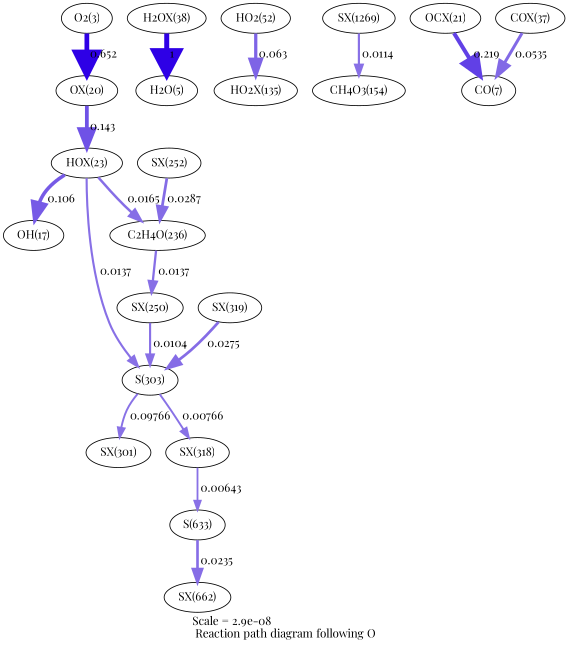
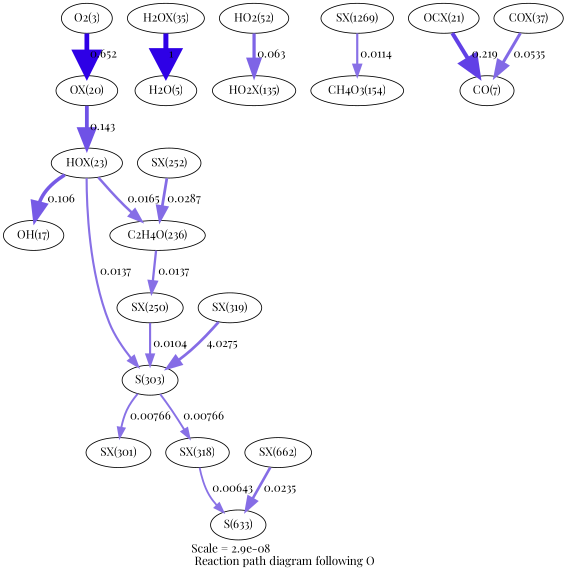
(167, 18) -> (166, 18)
(222, 344) -> (221, 344)
(149, 416) -> (149, 416)
(198, 554) -> (261, 483)
